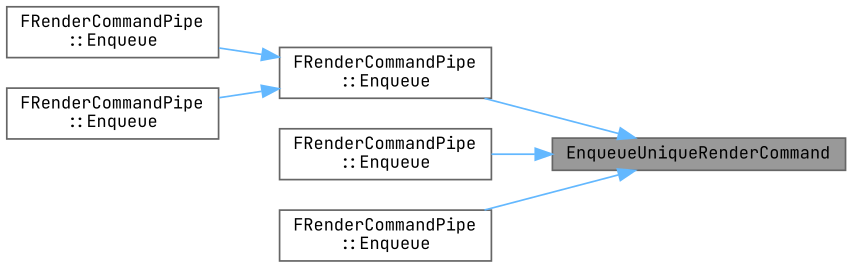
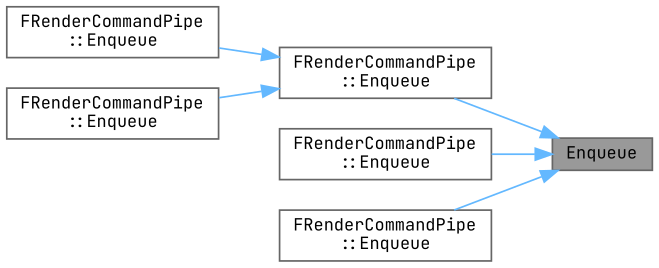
(699, 154) -> (602, 154)
